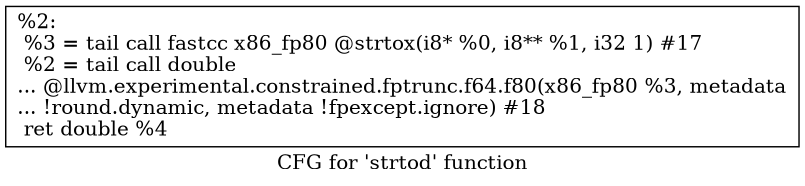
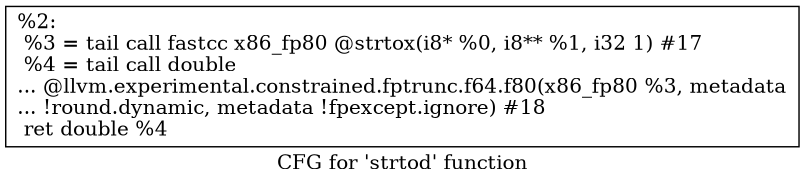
(127, 65) -> (127, 65)
